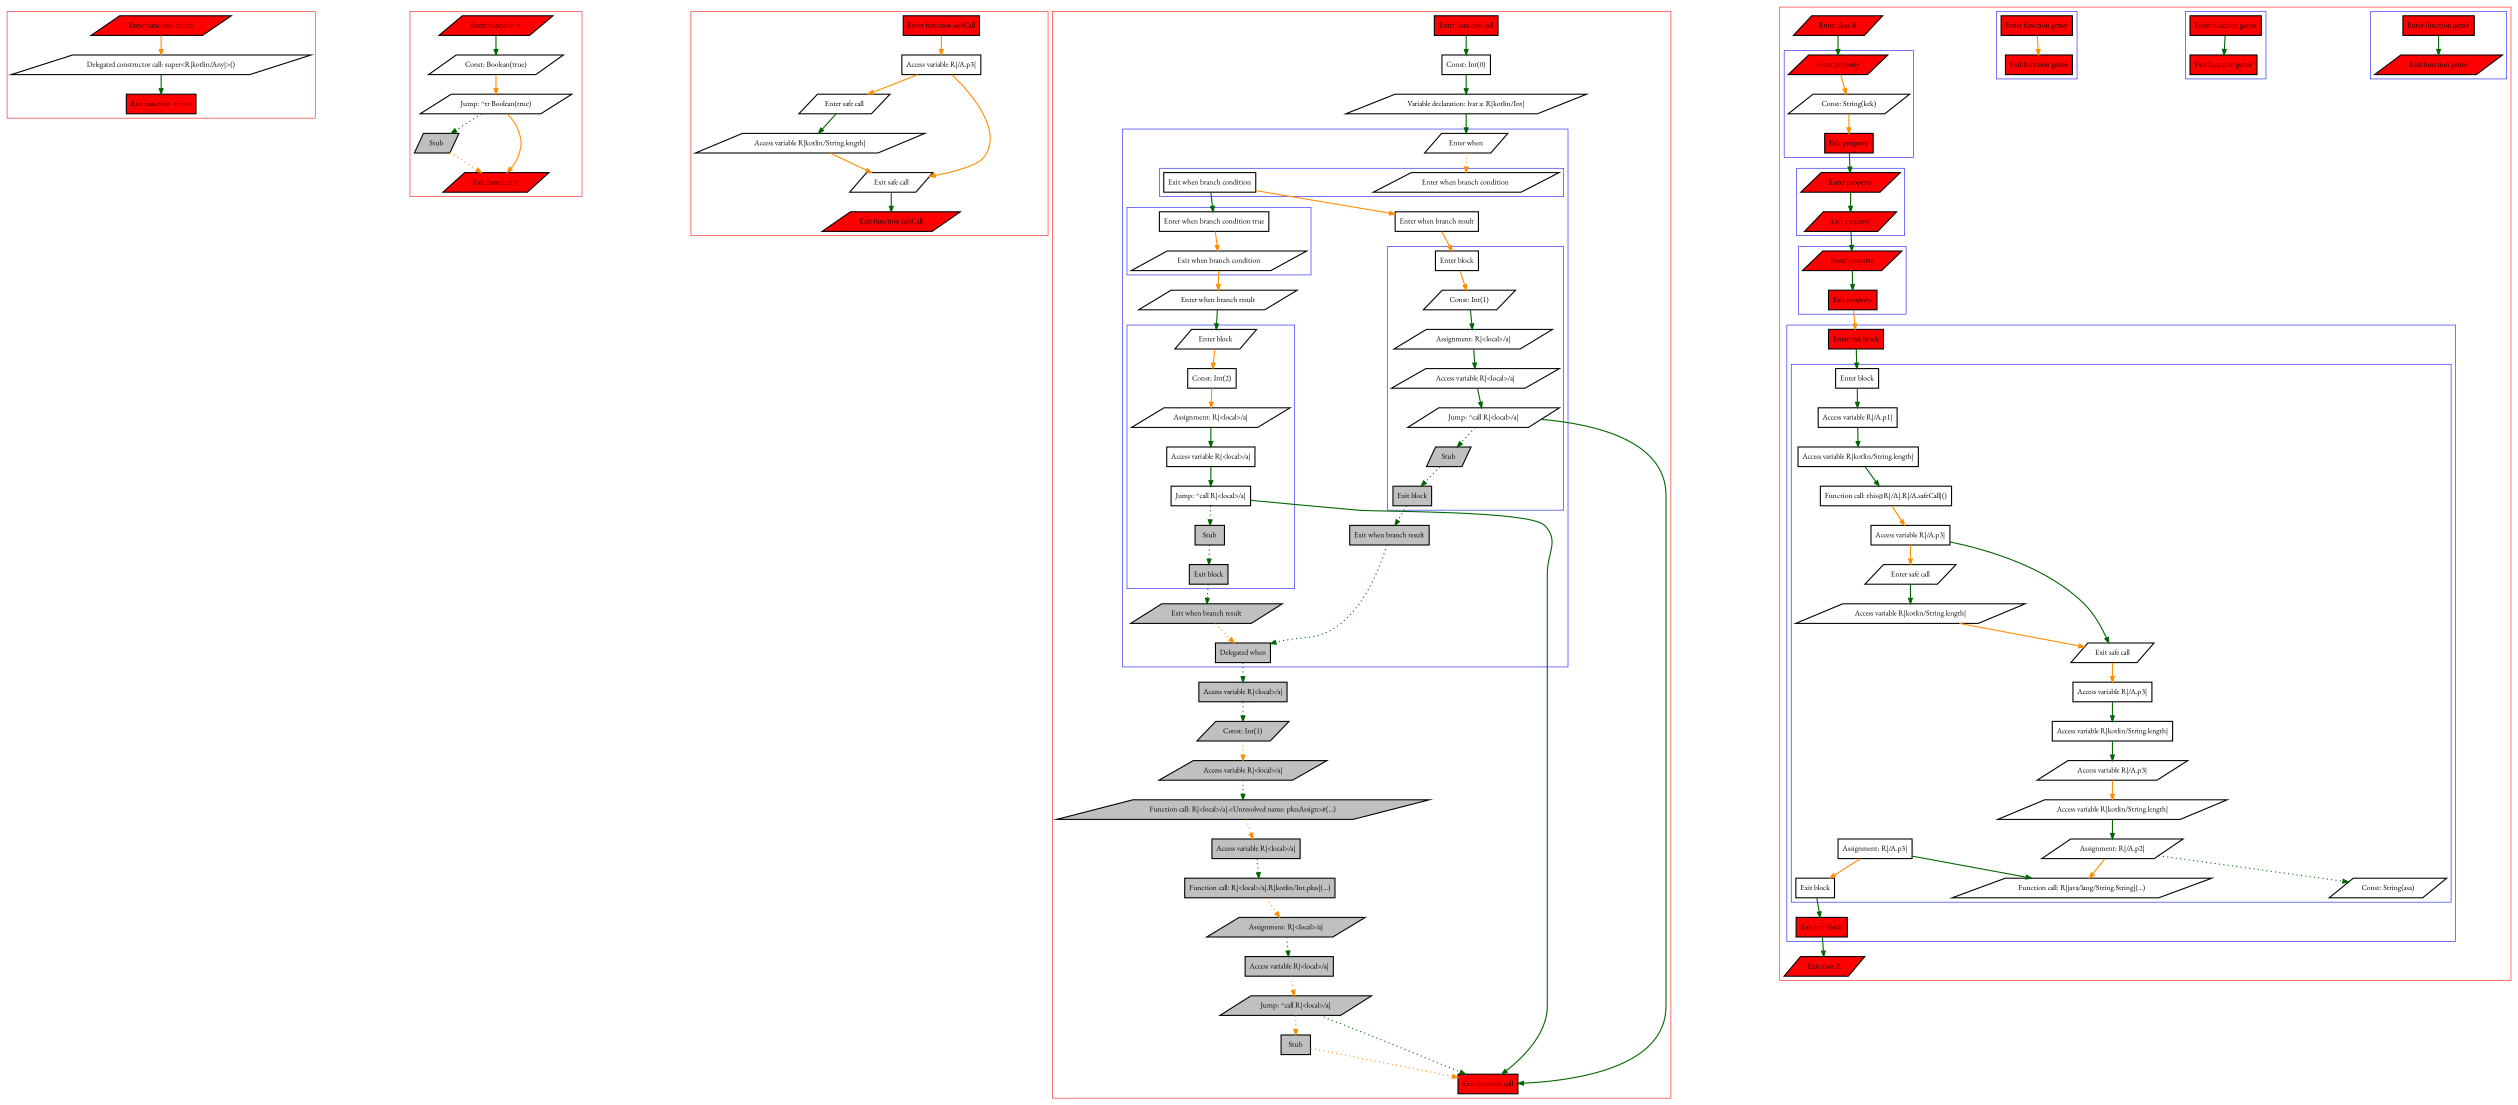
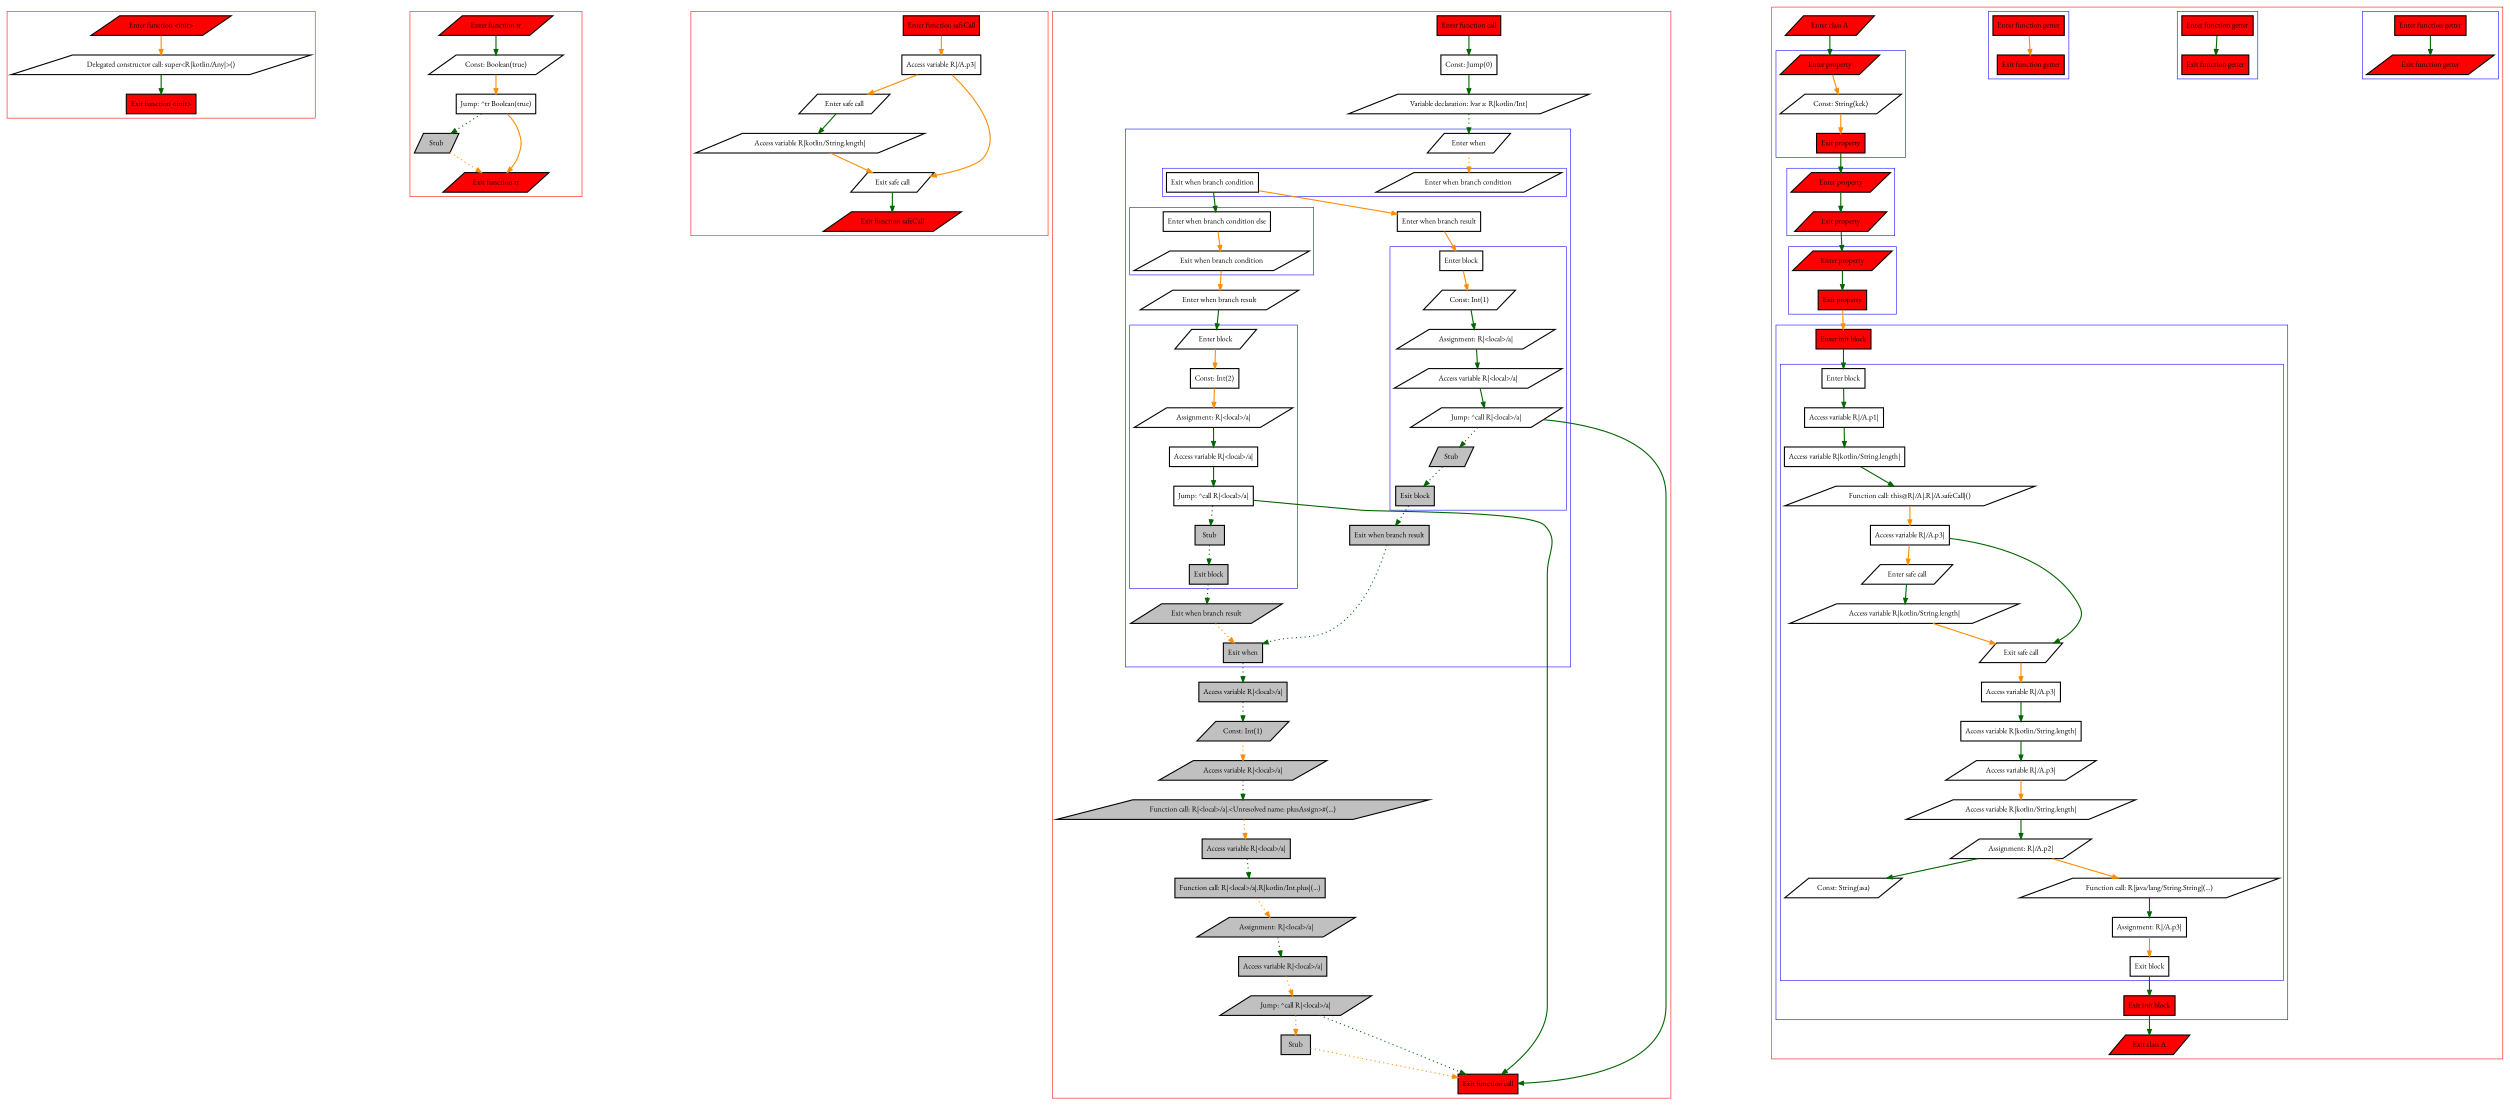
(1466, 65) -> (1469, 65)
(496, 104) -> (496, 104)
(1466, 121) -> (1469, 121)
(1214, 222) -> (1217, 222)
(1886, 496) -> (1910, 496)
(1243, 653) -> (1243, 653)
(1969, 867) -> (2149, 905)
(2251, 868) -> (1935, 868)
